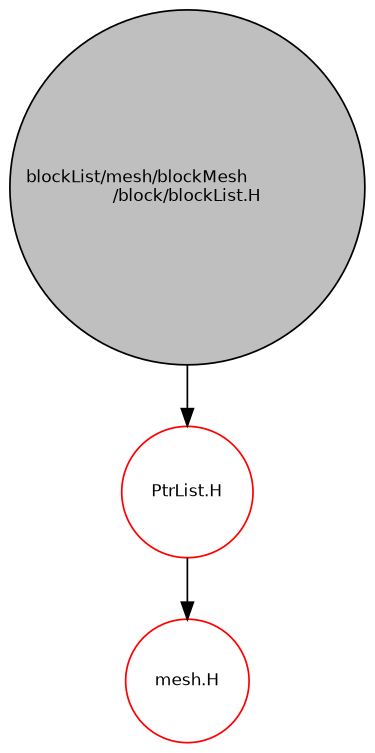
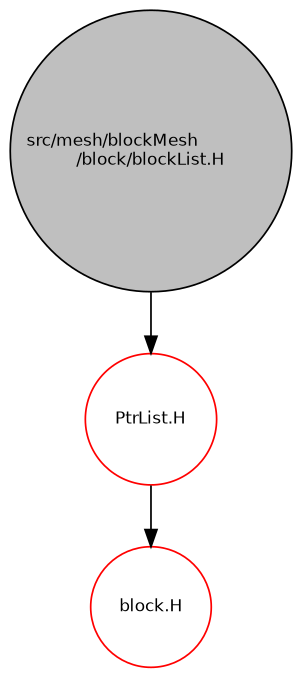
(187, 187) -> (151, 151)
(187, 681) -> (151, 607)
